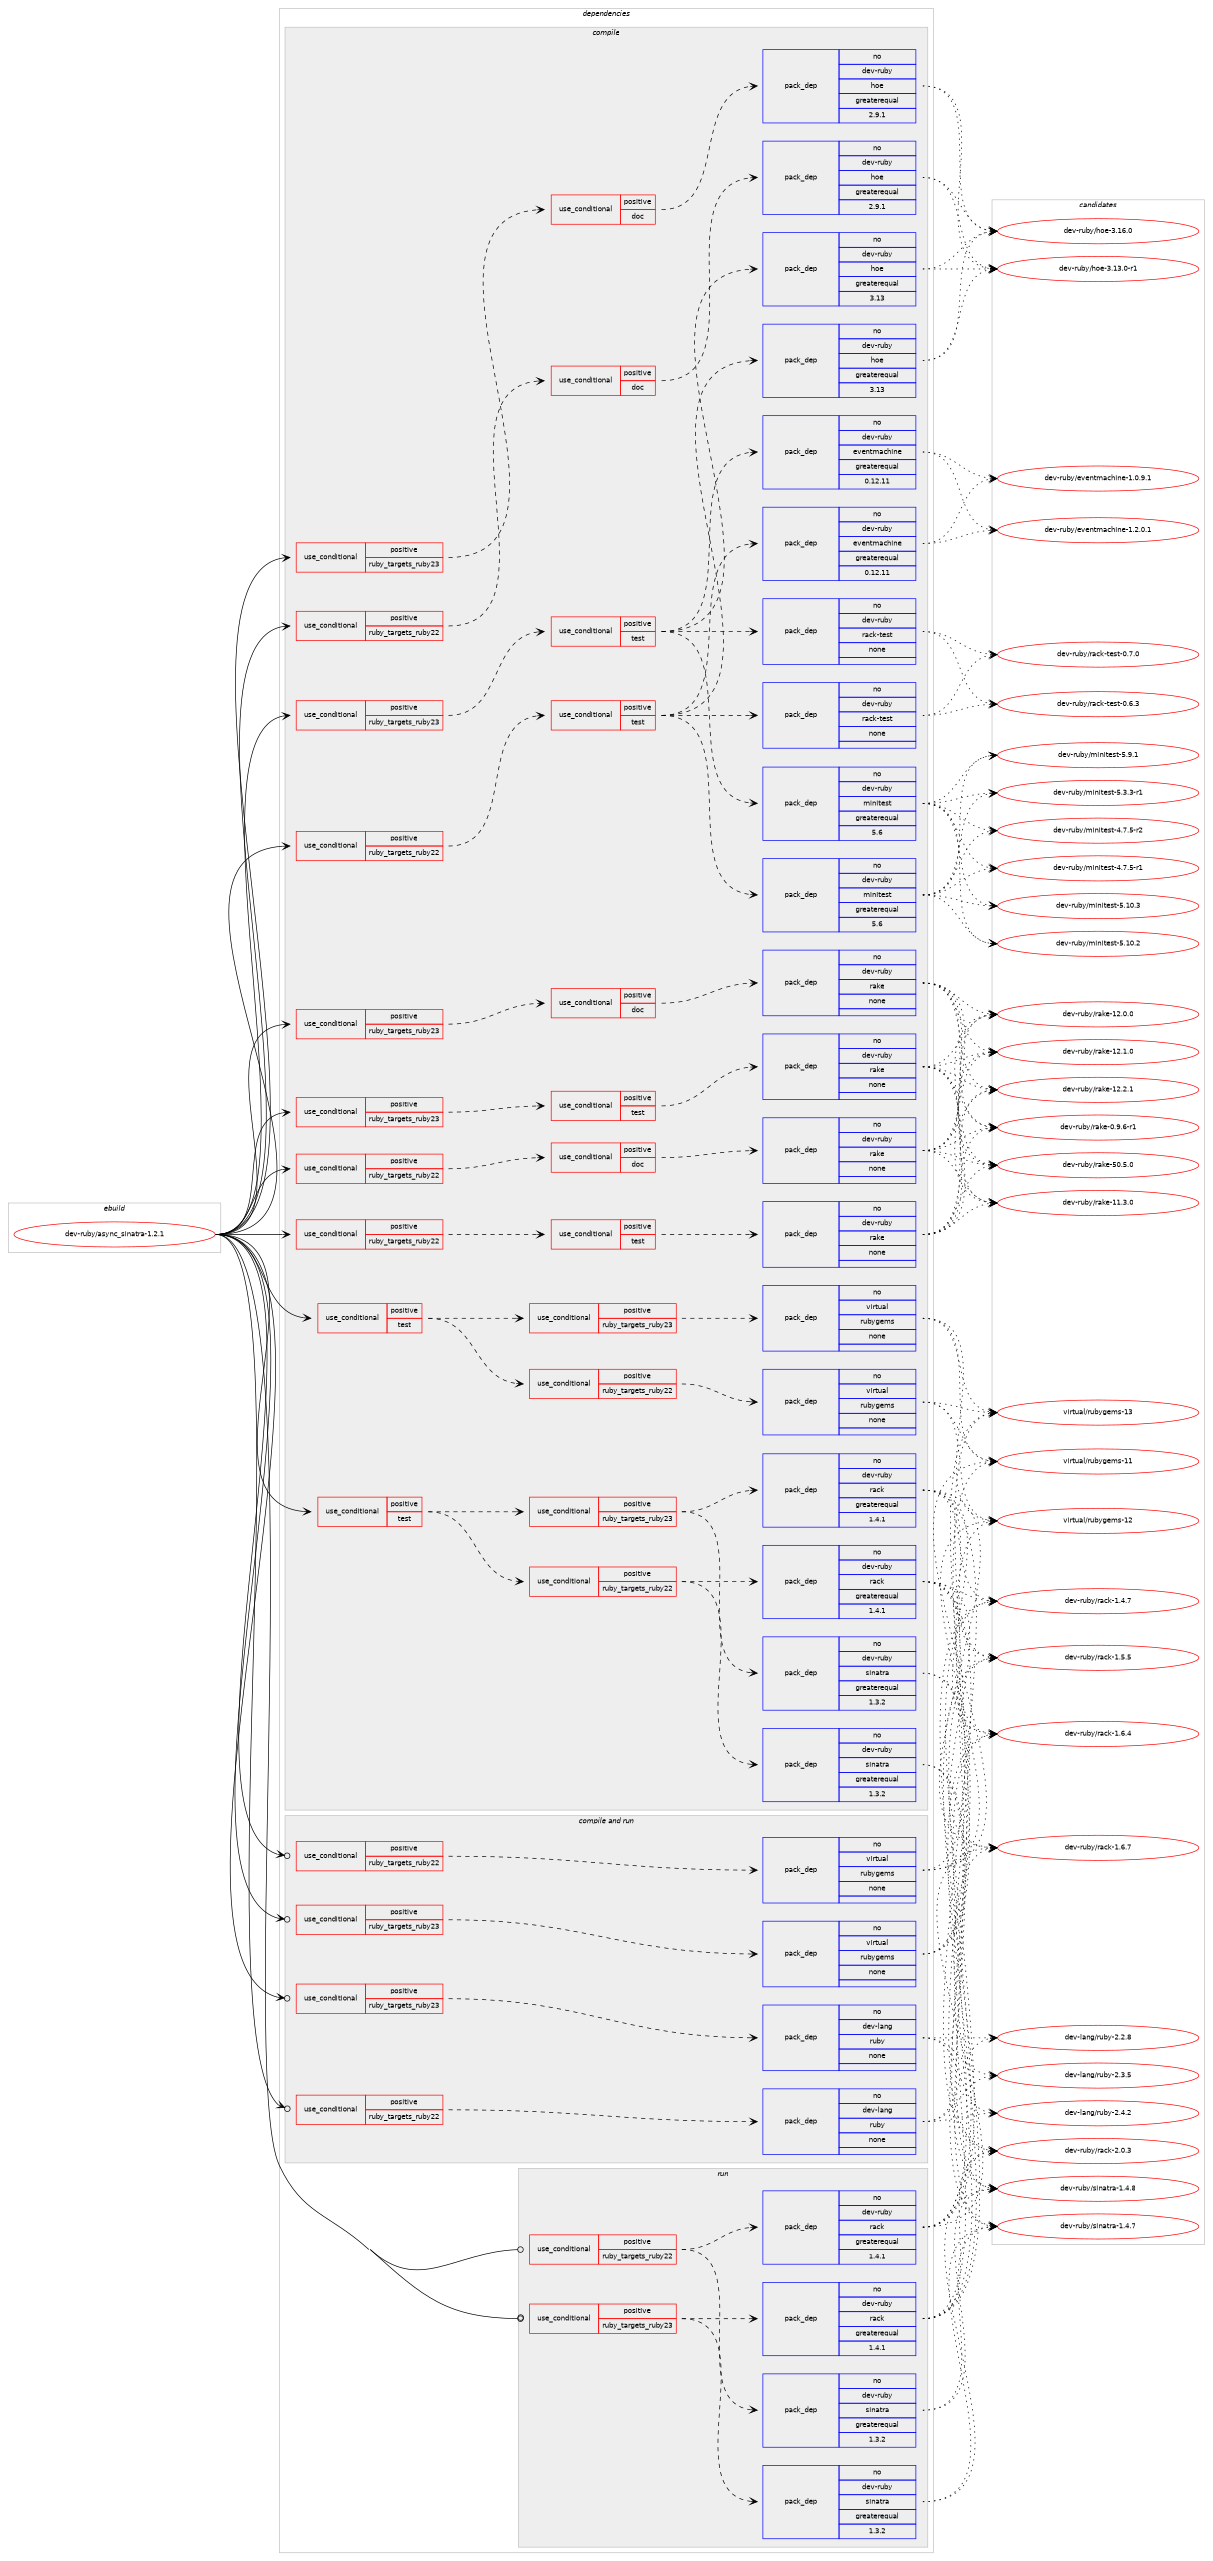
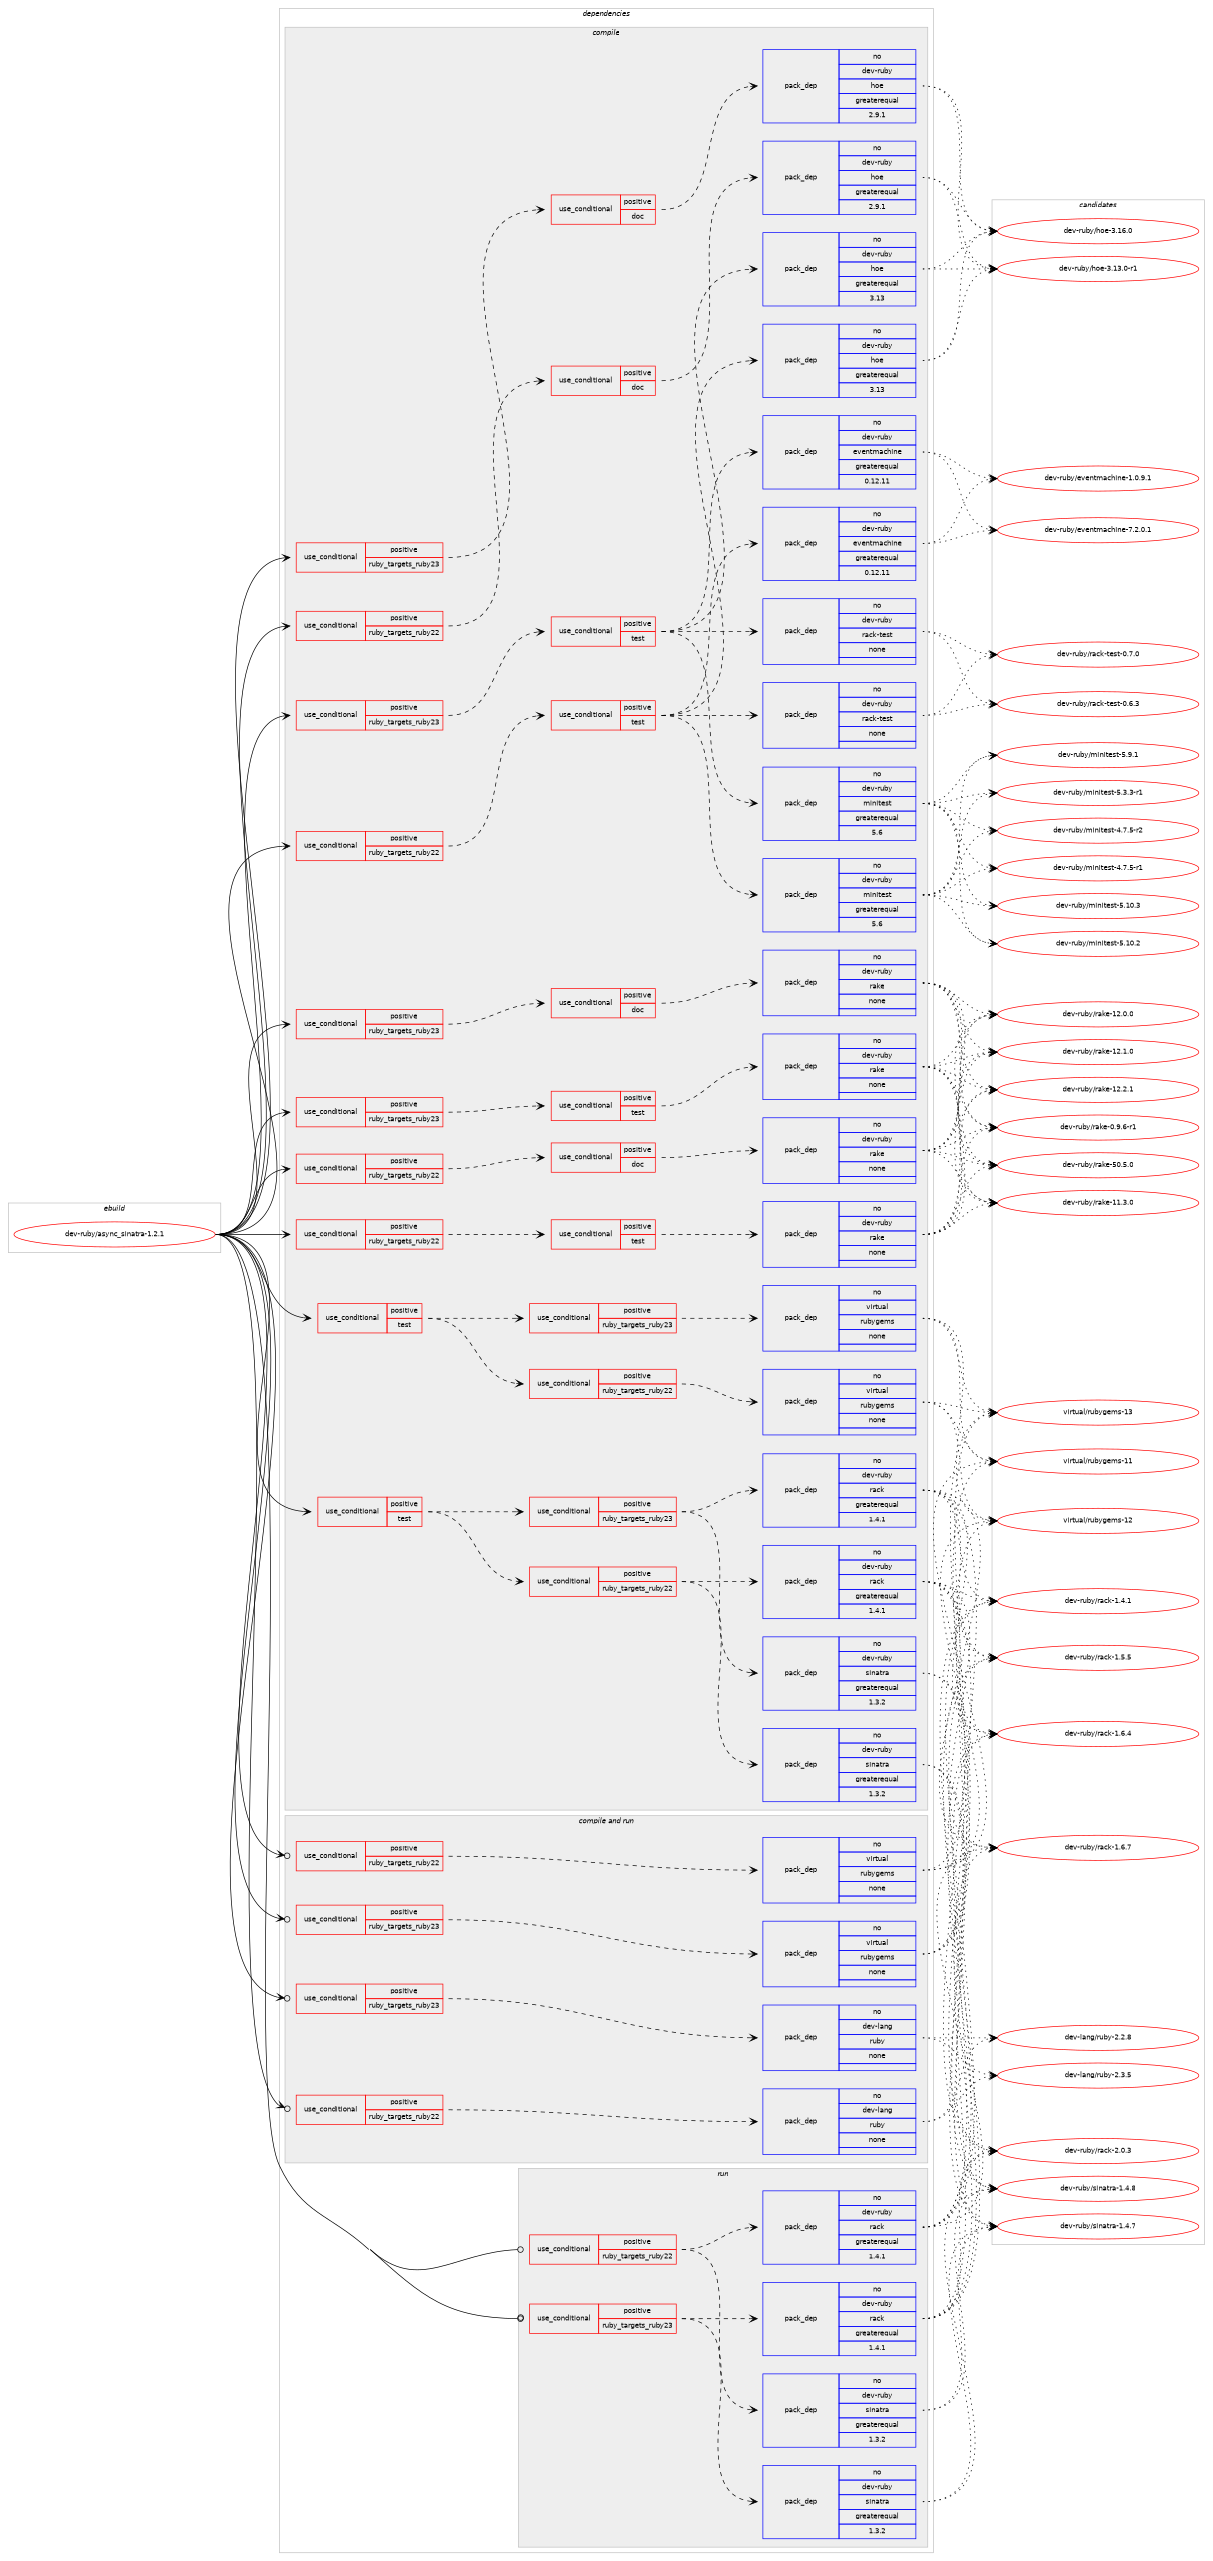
(1098, 530) -> (1098, 530)
(1098, 1601) -> (1098, 1601)
(1098, 2113) -> none
